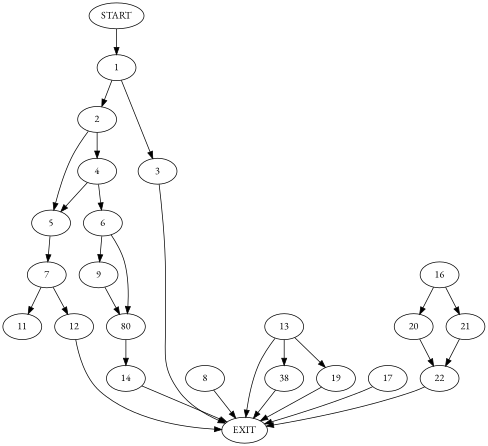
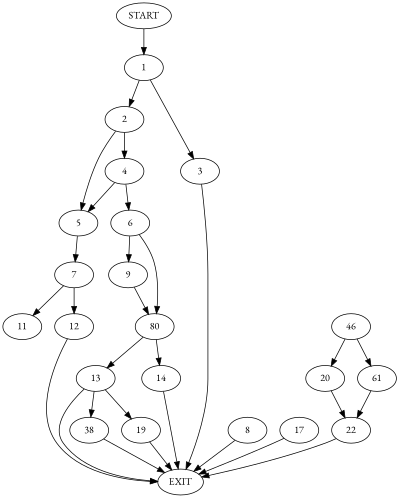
(440, 275) -> (351, 327)
(465, 327) -> (377, 378)
none -> (128, 350)
